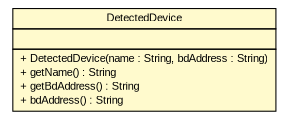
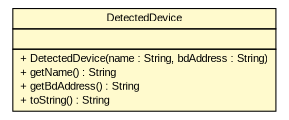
(72, 101) -> (65, 101)
